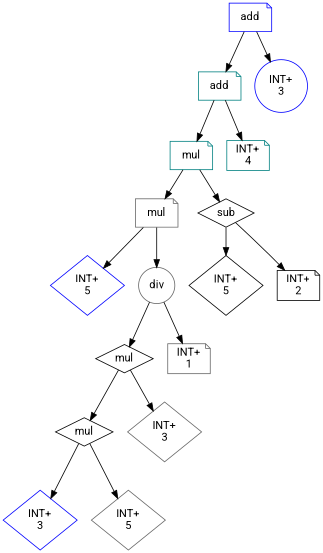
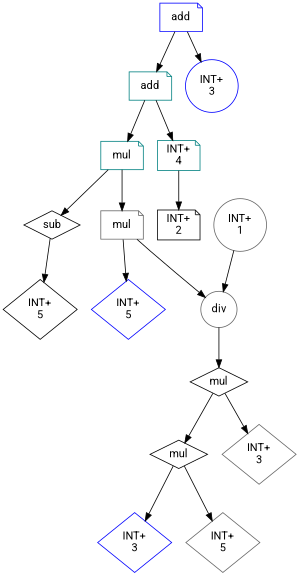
(258, 243) -> (179, 186)
(172, 319) -> (230, 267)
(189, 359) -> (240, 225)
